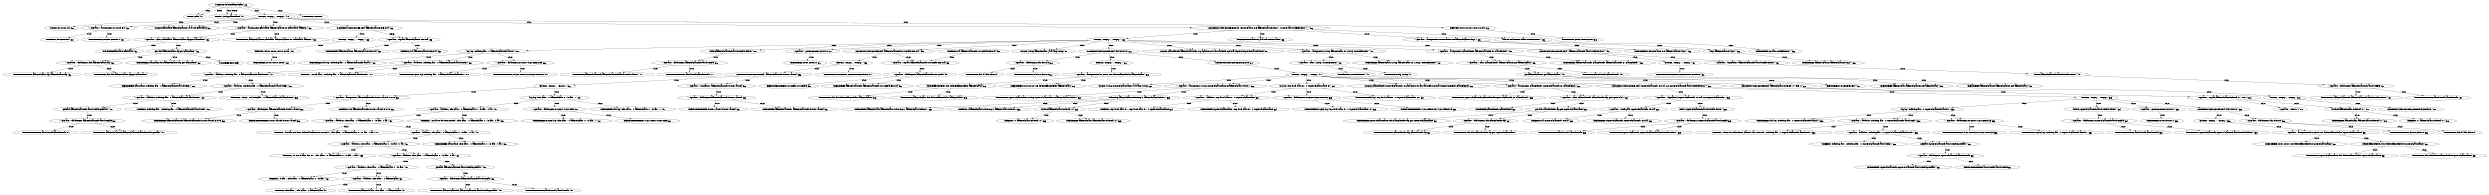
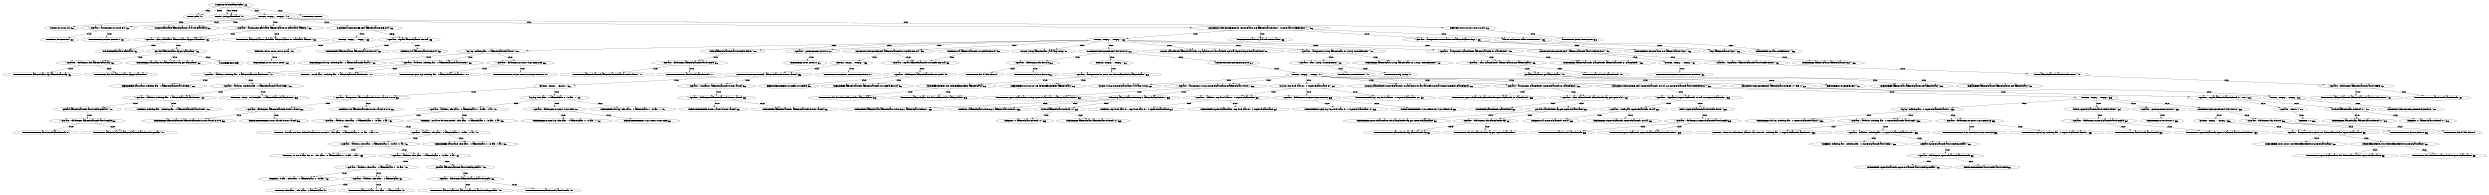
none -> (2307, 121)
(1451, 127) -> (1451, 127)
